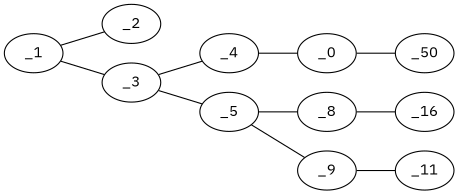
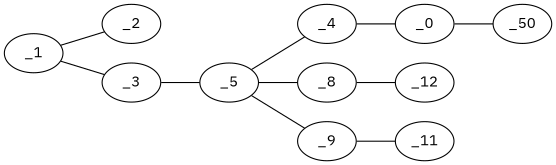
(180, 68) -> (278, 53)
(425, 112) -> (425, 83)
